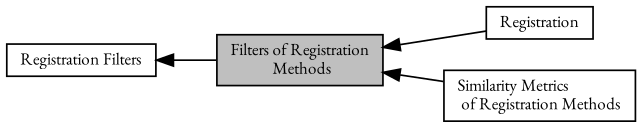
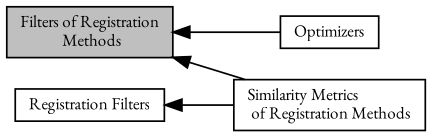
(540, 23) -> (330, 32)
(195, 60) -> (208, 105)
